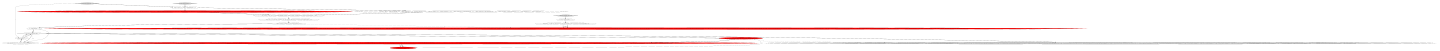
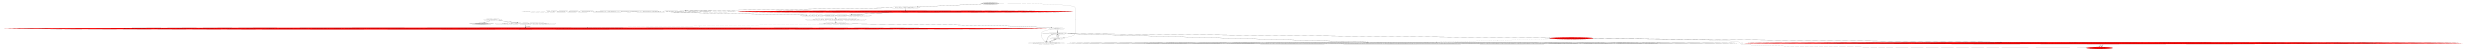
(87, 4) -> (990, 4)
(185, 4) -> none
(566, 17) -> (487, 22)
